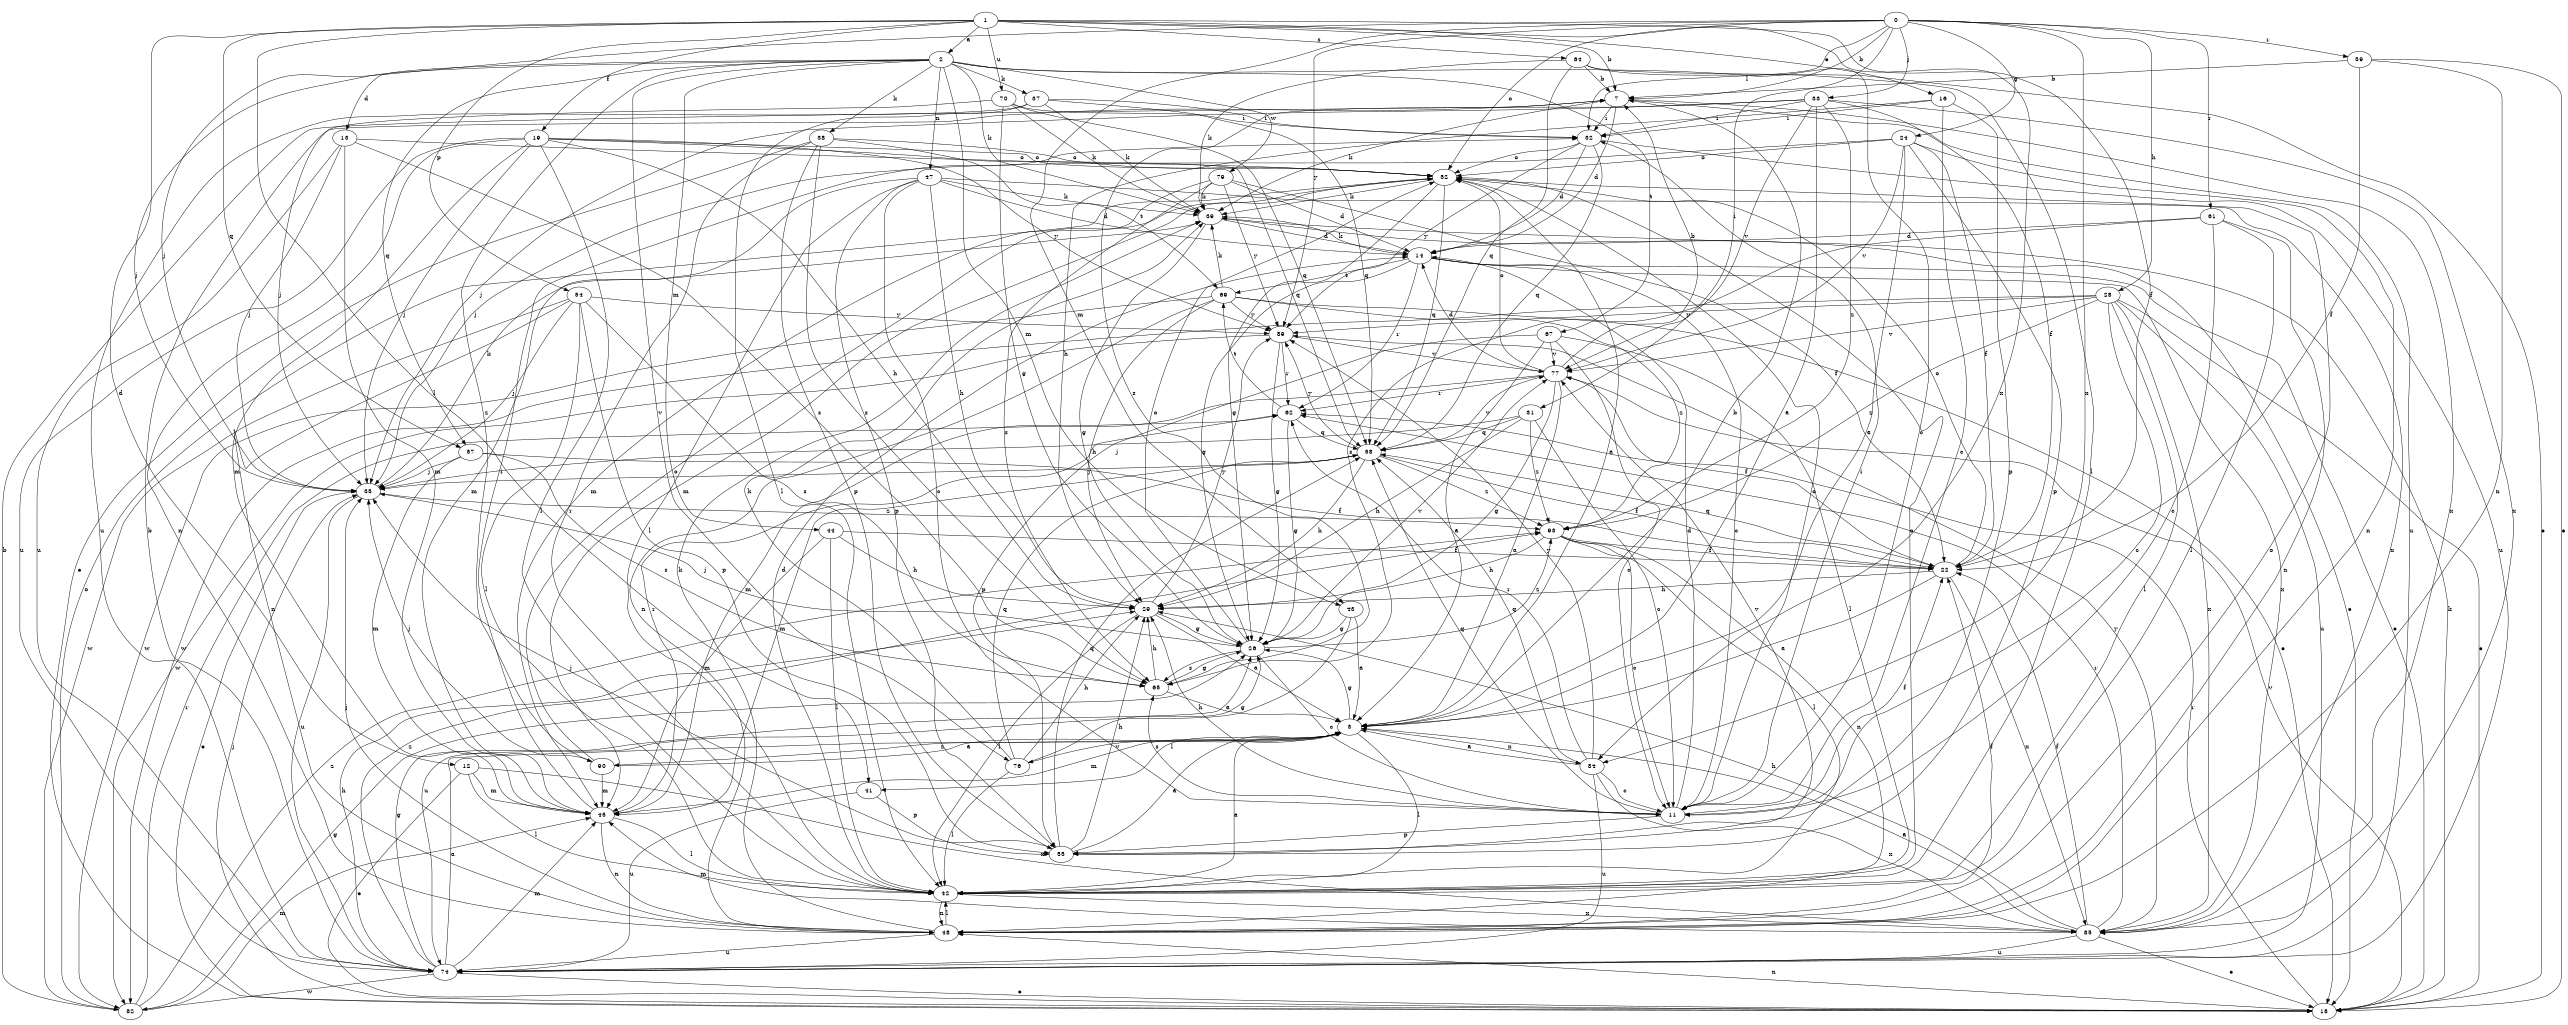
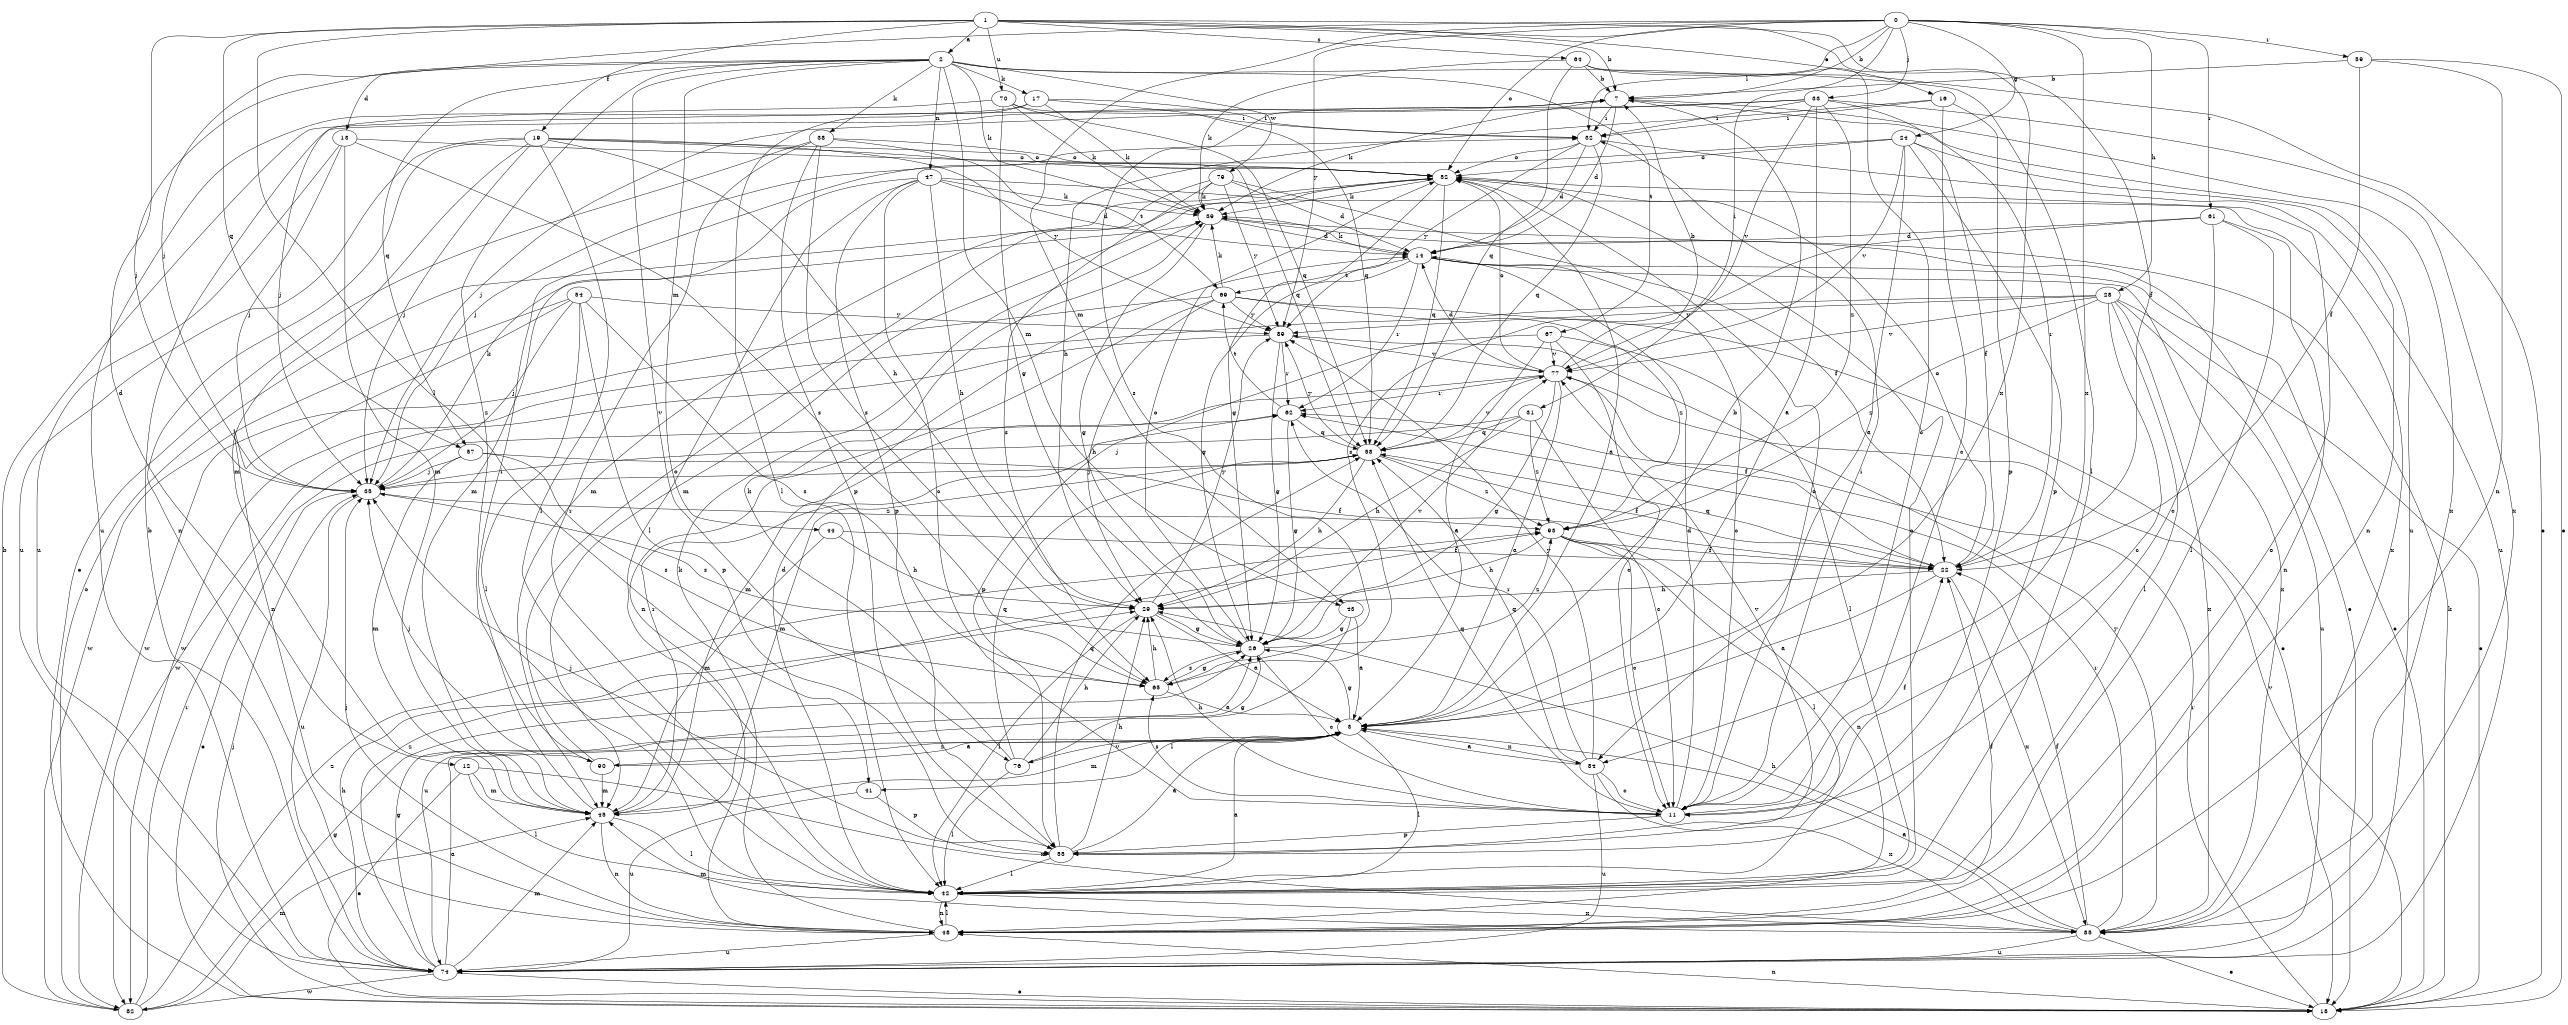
(582, 50) -> none
(1036, 99) -> (1036, 99)
(2051, 334) -> (2051, 334)
(706, 570) -> (706, 570)
(840, 748) -> (1006, 873)
